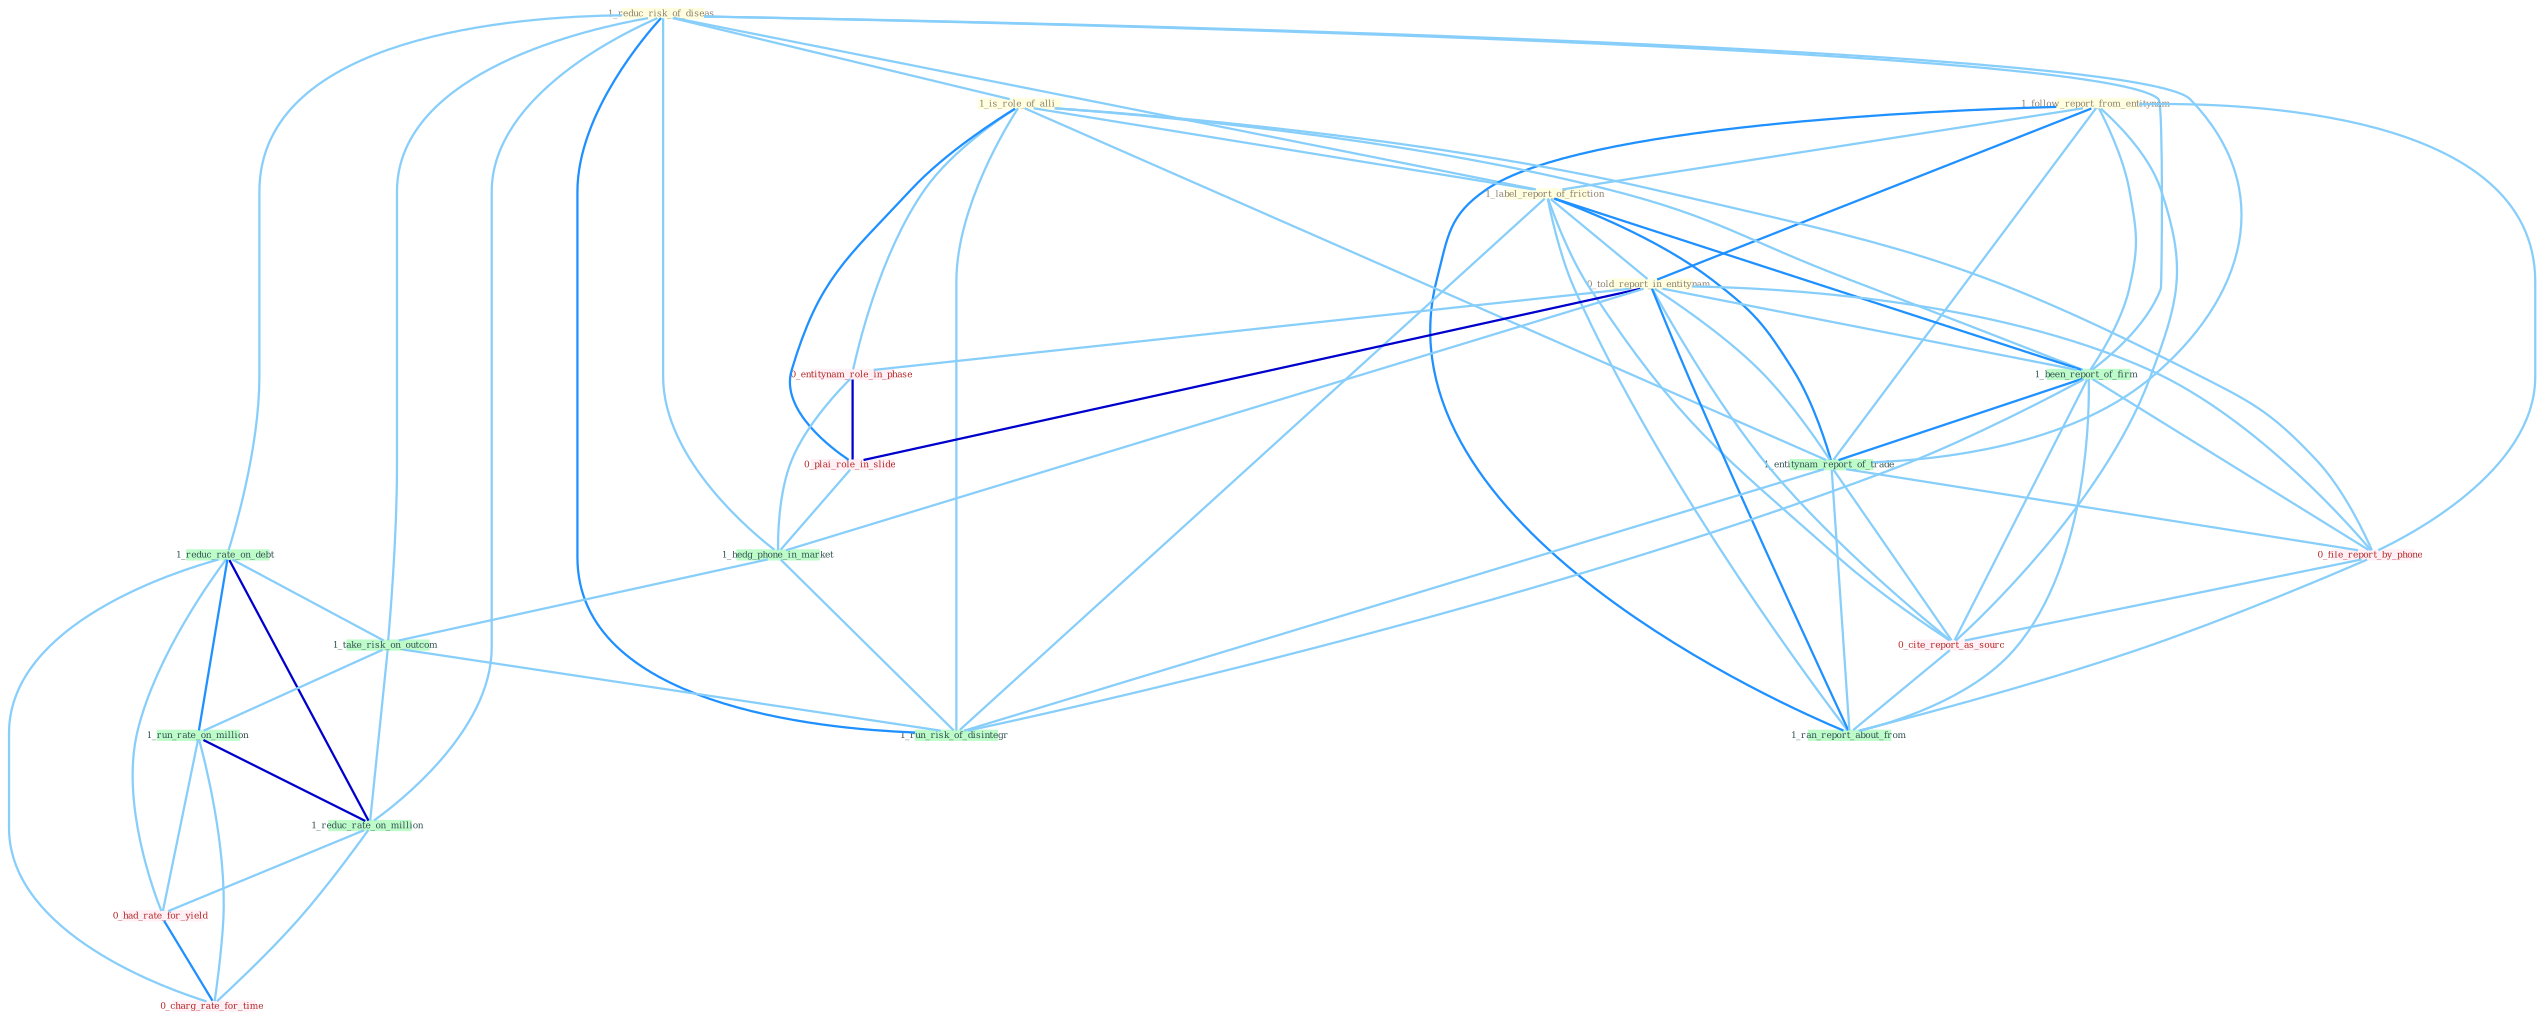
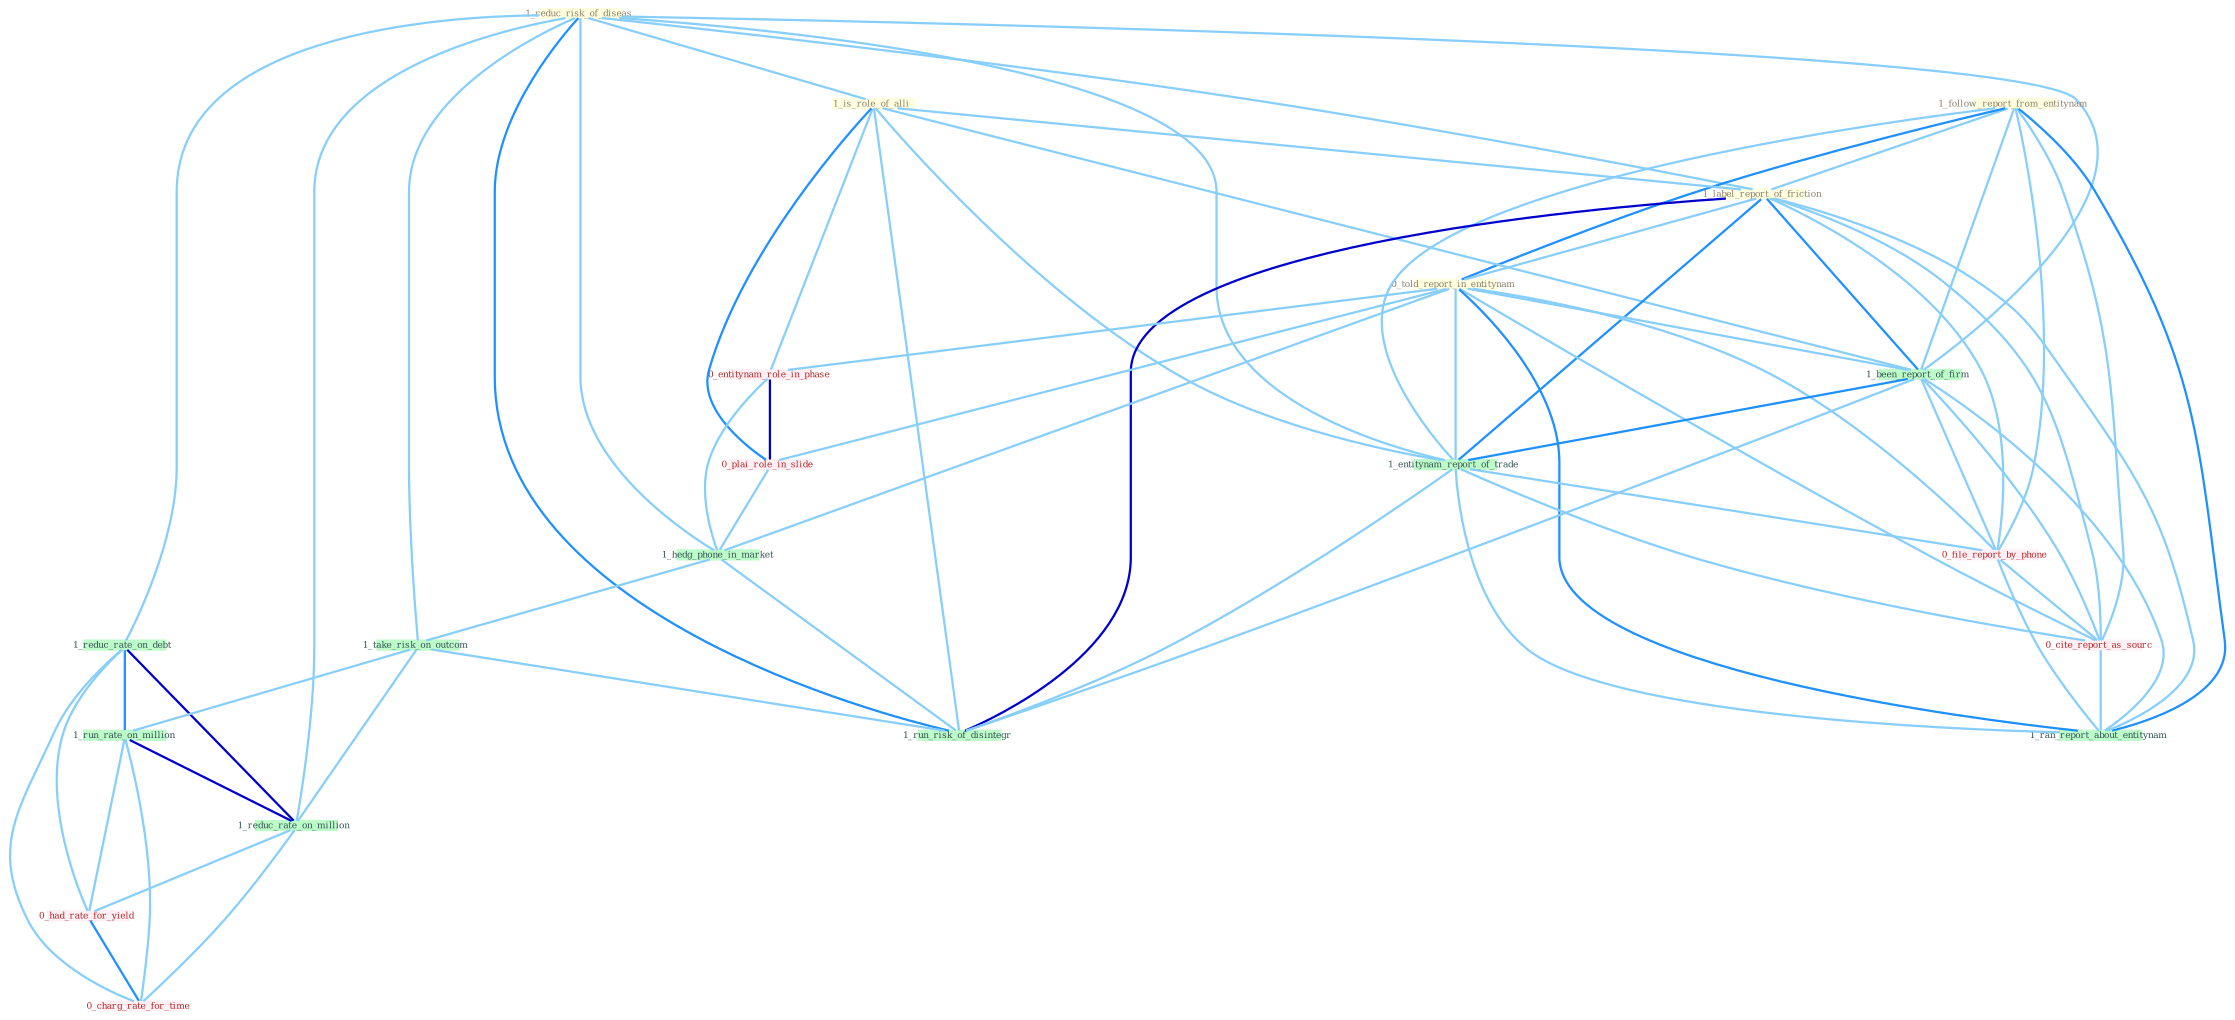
(1764, 215) -> (1975, 360)
(1252, 374) -> (1113, 374)
(1252, 464) -> (1198, 298)
(308, 600) -> none
(1850, 735) -> (2101, 735)
